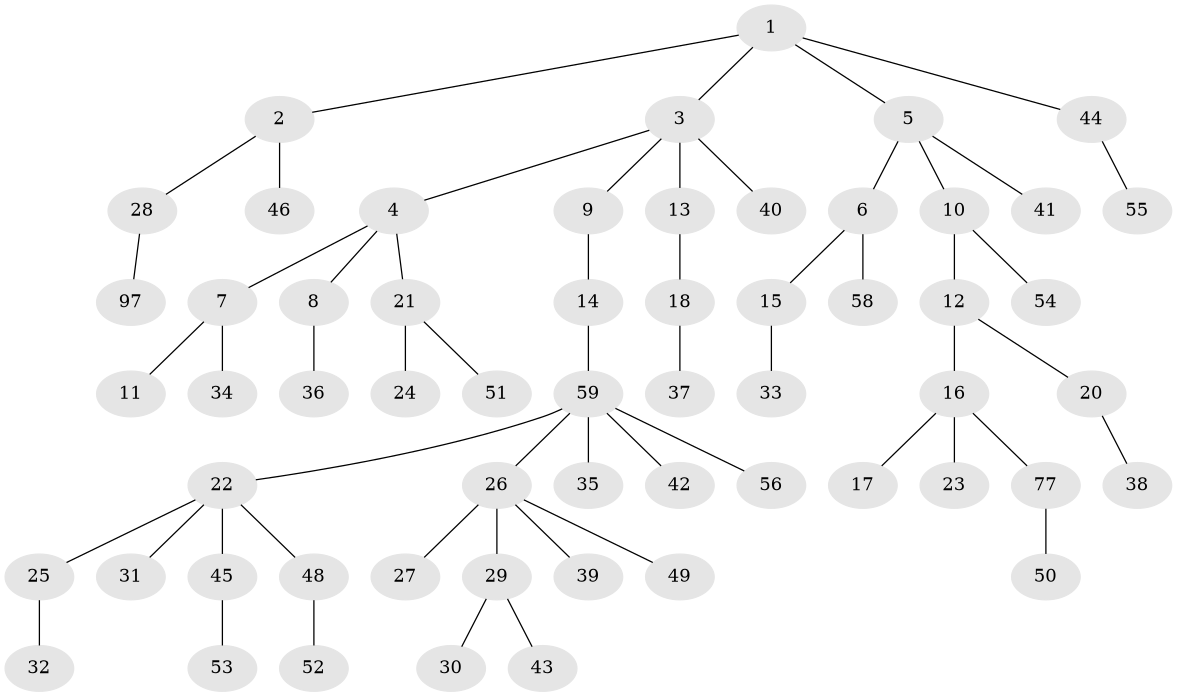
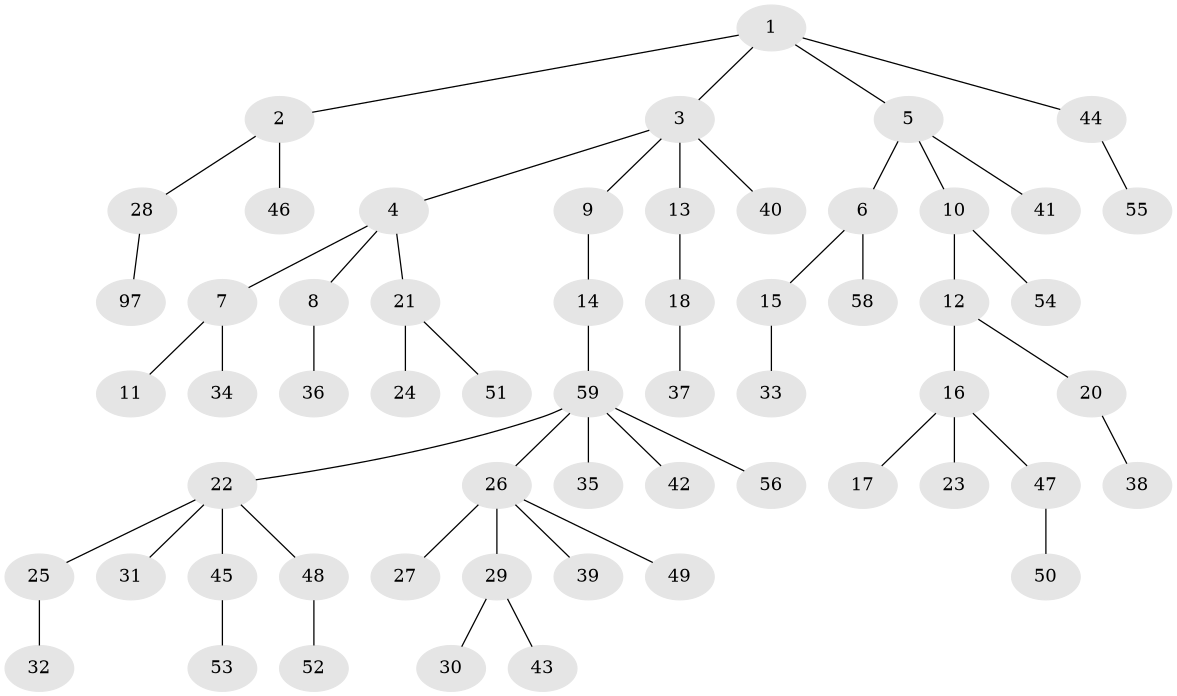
(1046, 485) -> (1046, 485)
